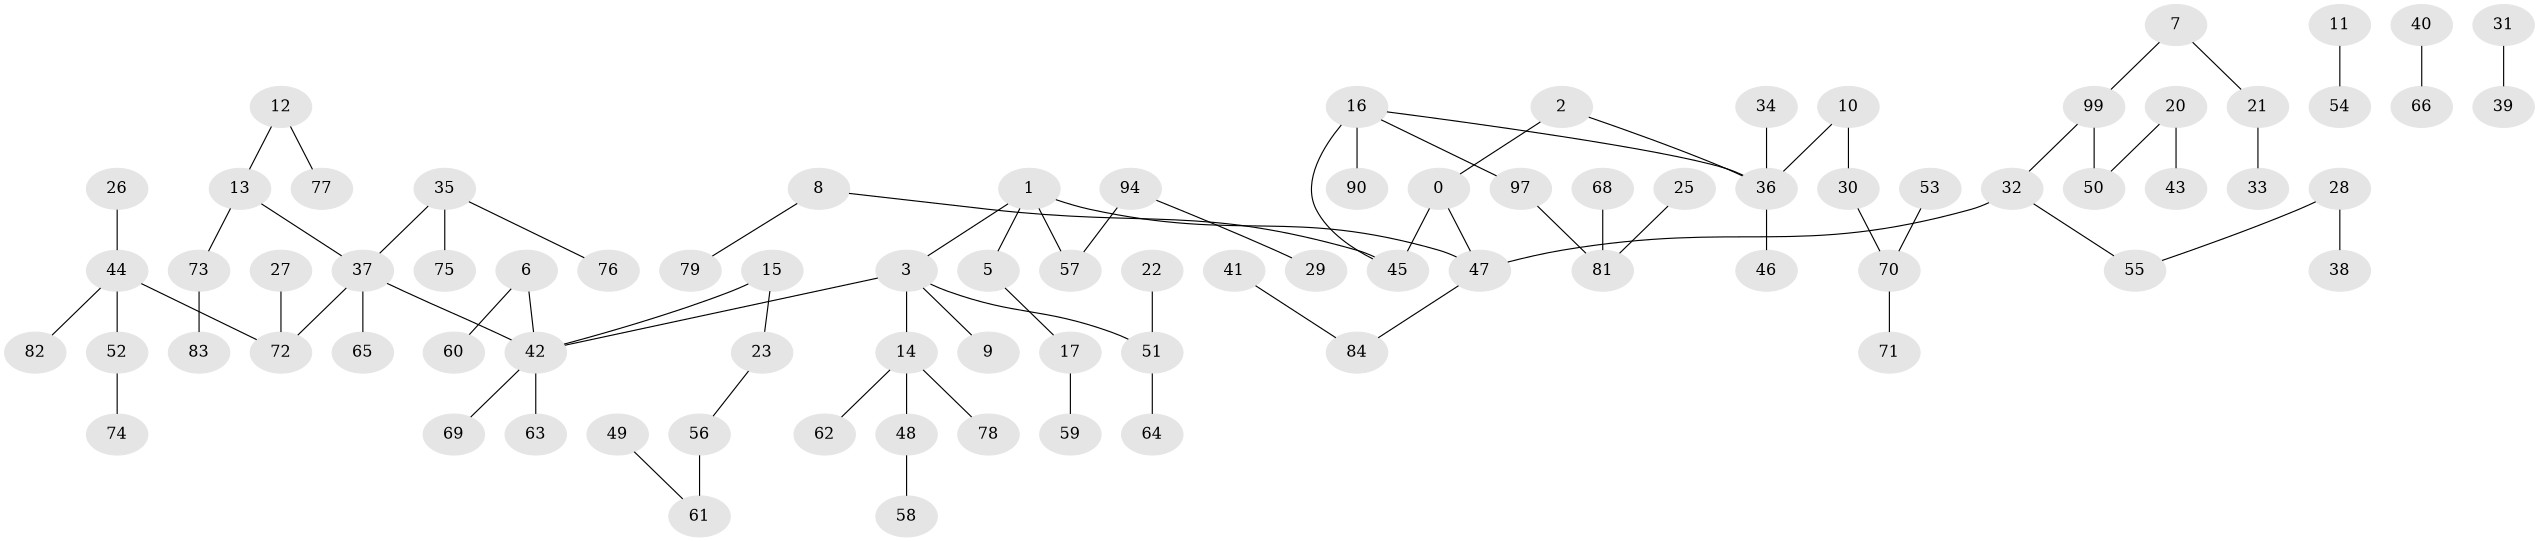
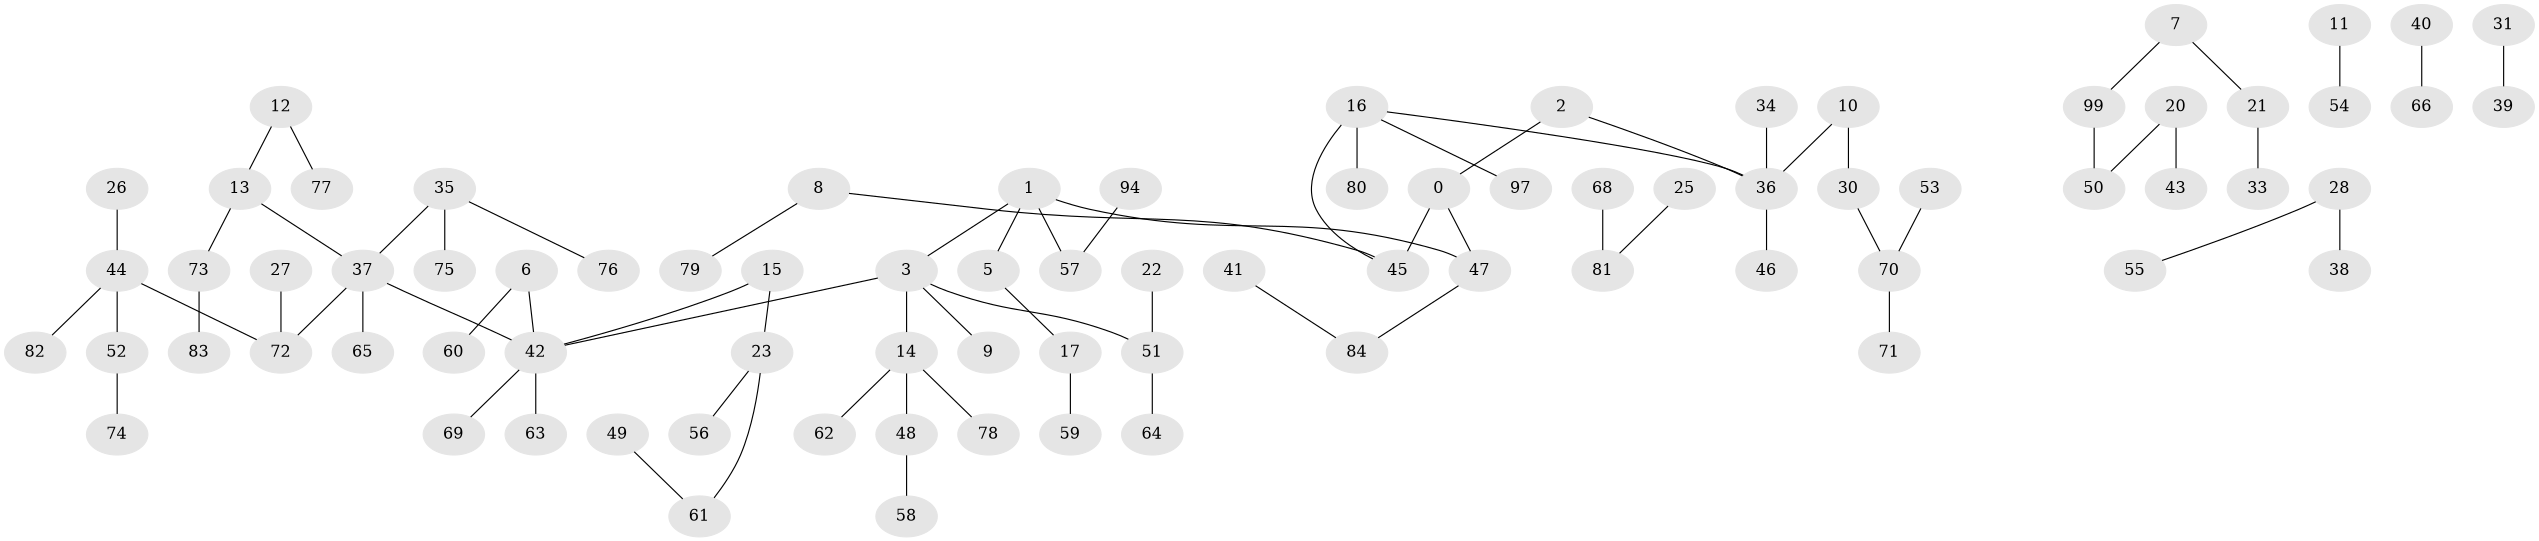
(1357, 189) -> (1357, 189)
(2012, 189) -> none
(1562, 230) -> none
(1316, 271) -> none
(700, 476) -> (746, 439)
